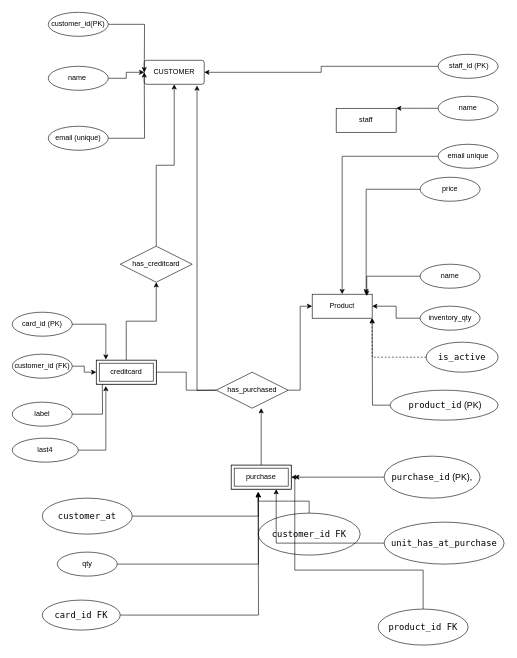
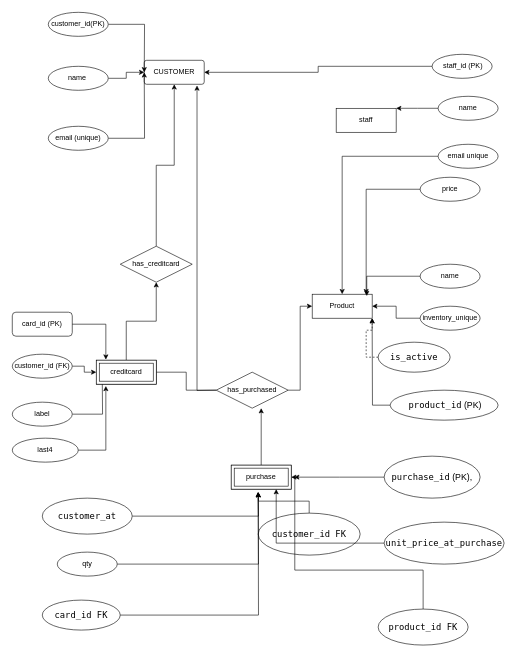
(468, 66) -> (462, 66)
(450, 318) -> (450, 318)
(42, 324) -> (42, 324)
(462, 357) -> (414, 357)
(444, 543) -> (444, 543)
